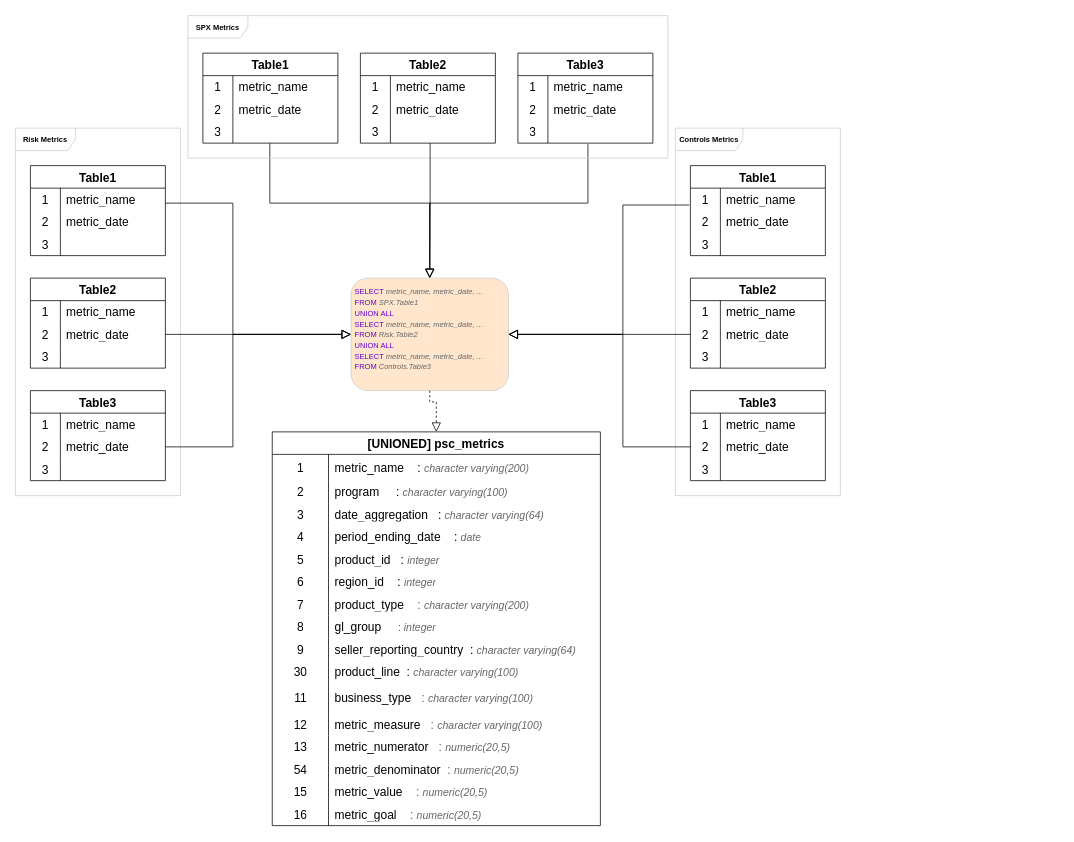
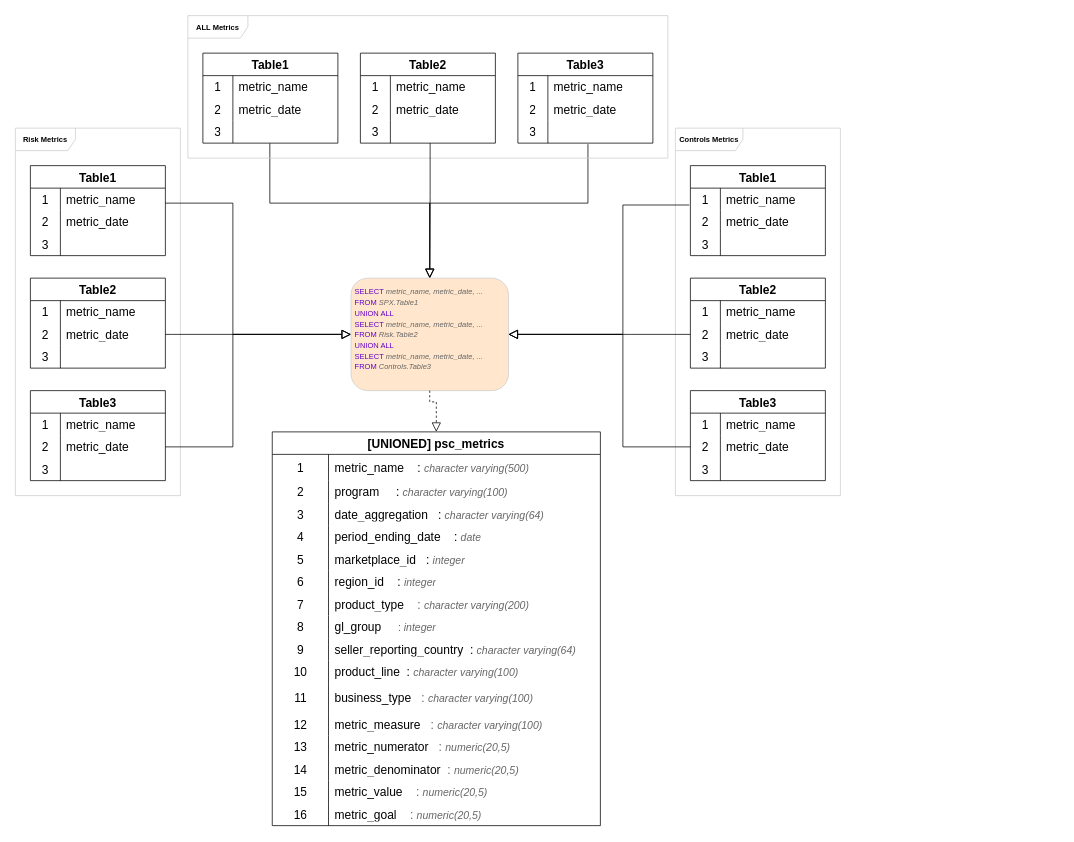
(218, 27) -> (218, 27)
(452, 468) -> (452, 468)
(398, 559) -> (410, 559)
(301, 672) -> (301, 672)
(301, 769) -> (301, 769)
